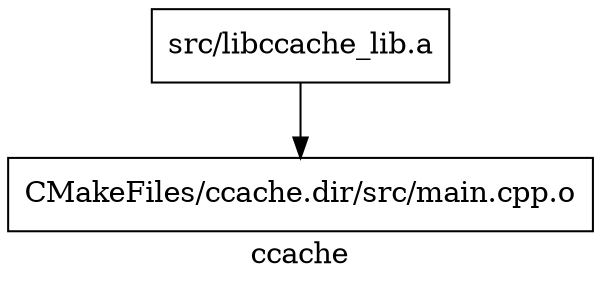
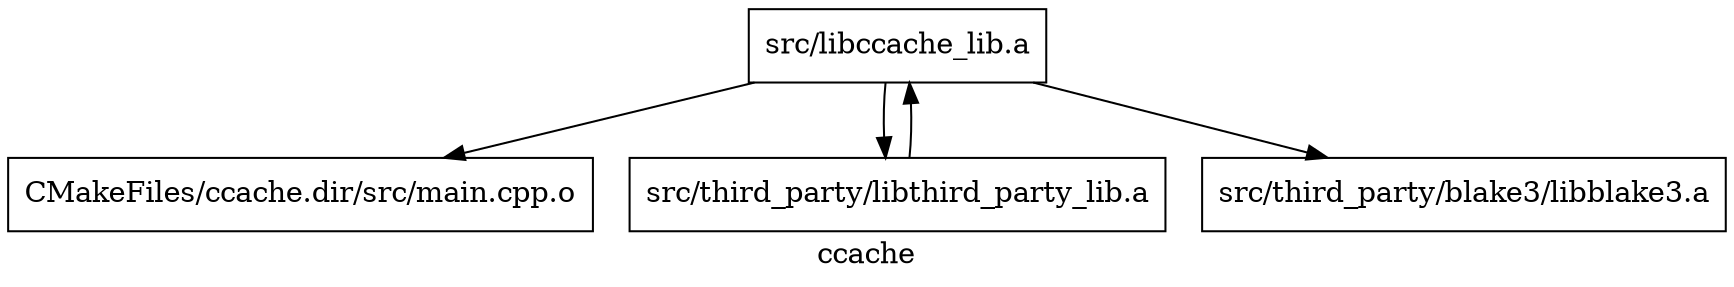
none -> (898, 195)
none -> (1464, 195)
